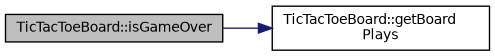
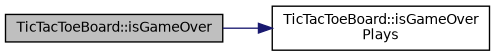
(381, 28) -> (381, 28)
